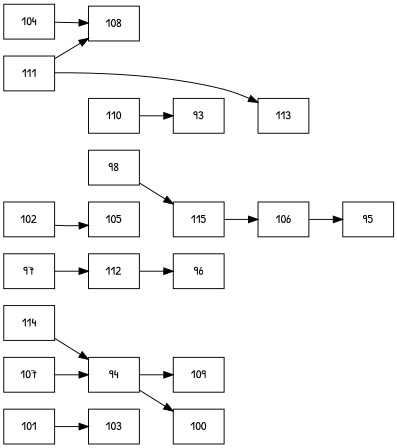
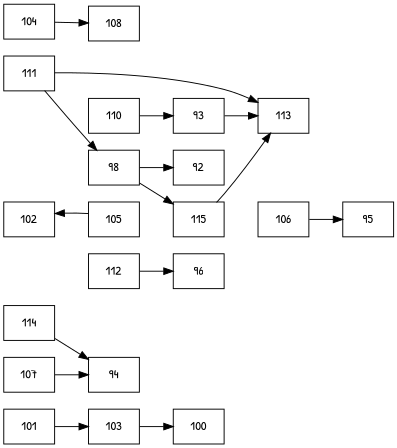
(68, 51) -> (67, 117)
none -> (236, 116)
none -> (199, 168)
(236, 219) -> (242, 172)
(67, 226) -> (76, 213)
(29, 271) -> none
(199, 375) -> none
(152, 398) -> (152, 427)
